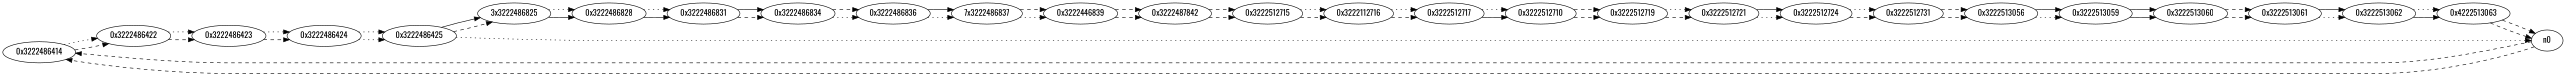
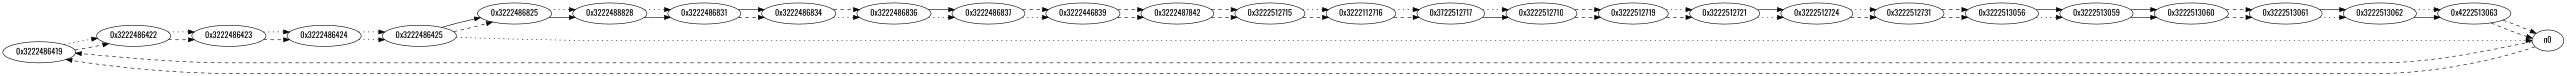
(514, 14) -> (515, 14)
(609, 14) -> (610, 14)
(987, 14) -> (988, 14)
(1449, 14) -> (1451, 14)
(39, 52) -> (39, 52)
